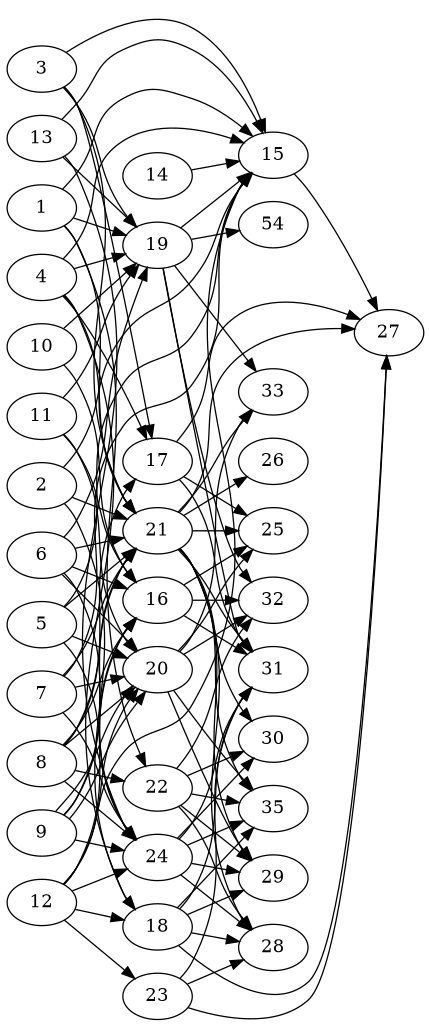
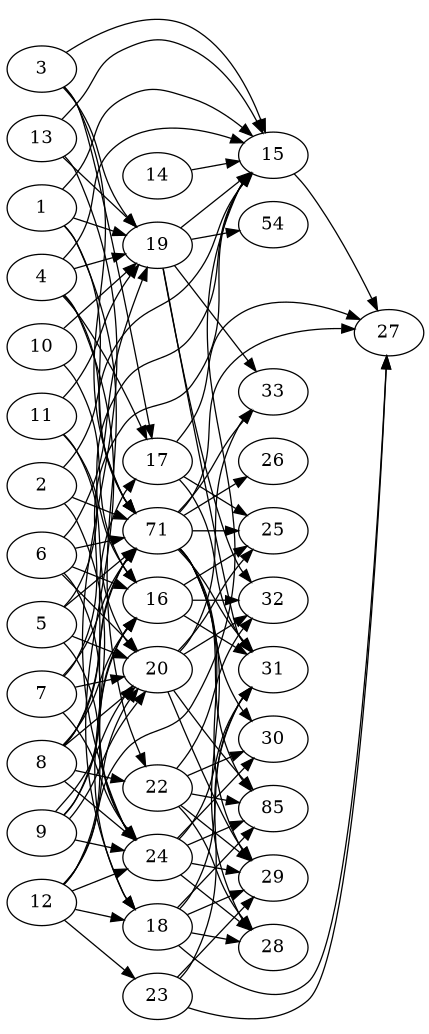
(158, 531) -> (158, 531)
(273, 809) -> (273, 809)
(205, 976) -> (208, 945)
